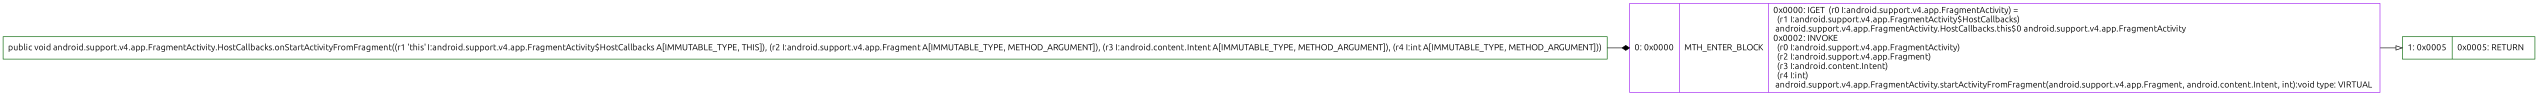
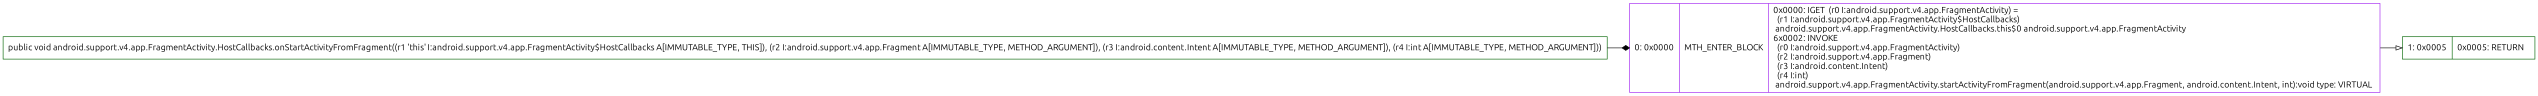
(1808, 38) -> (1808, 38)
